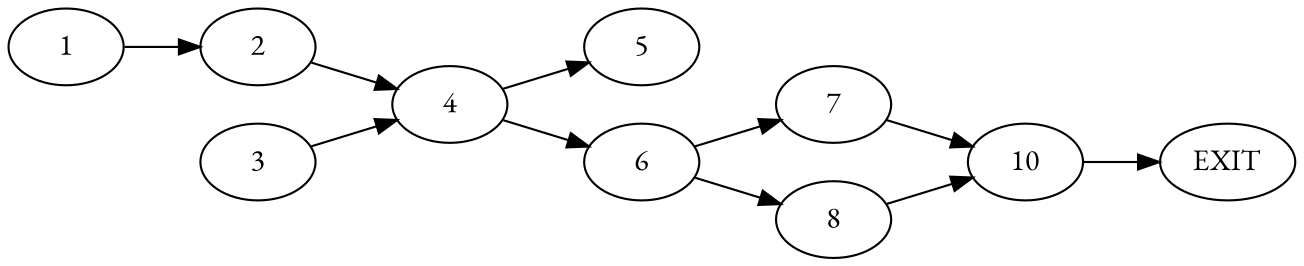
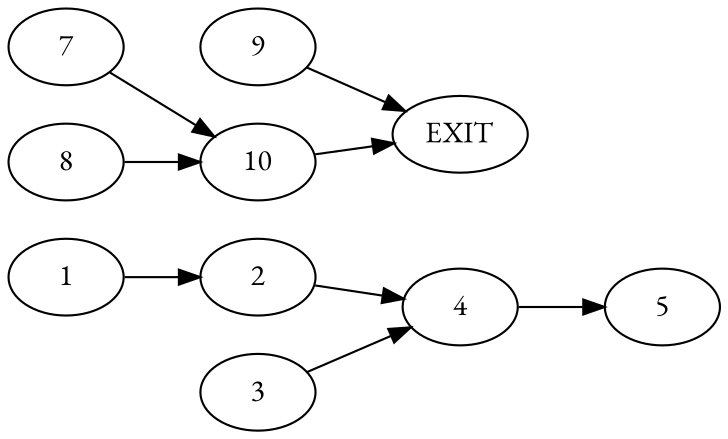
none -> (258, 47)
(642, 162) -> none
